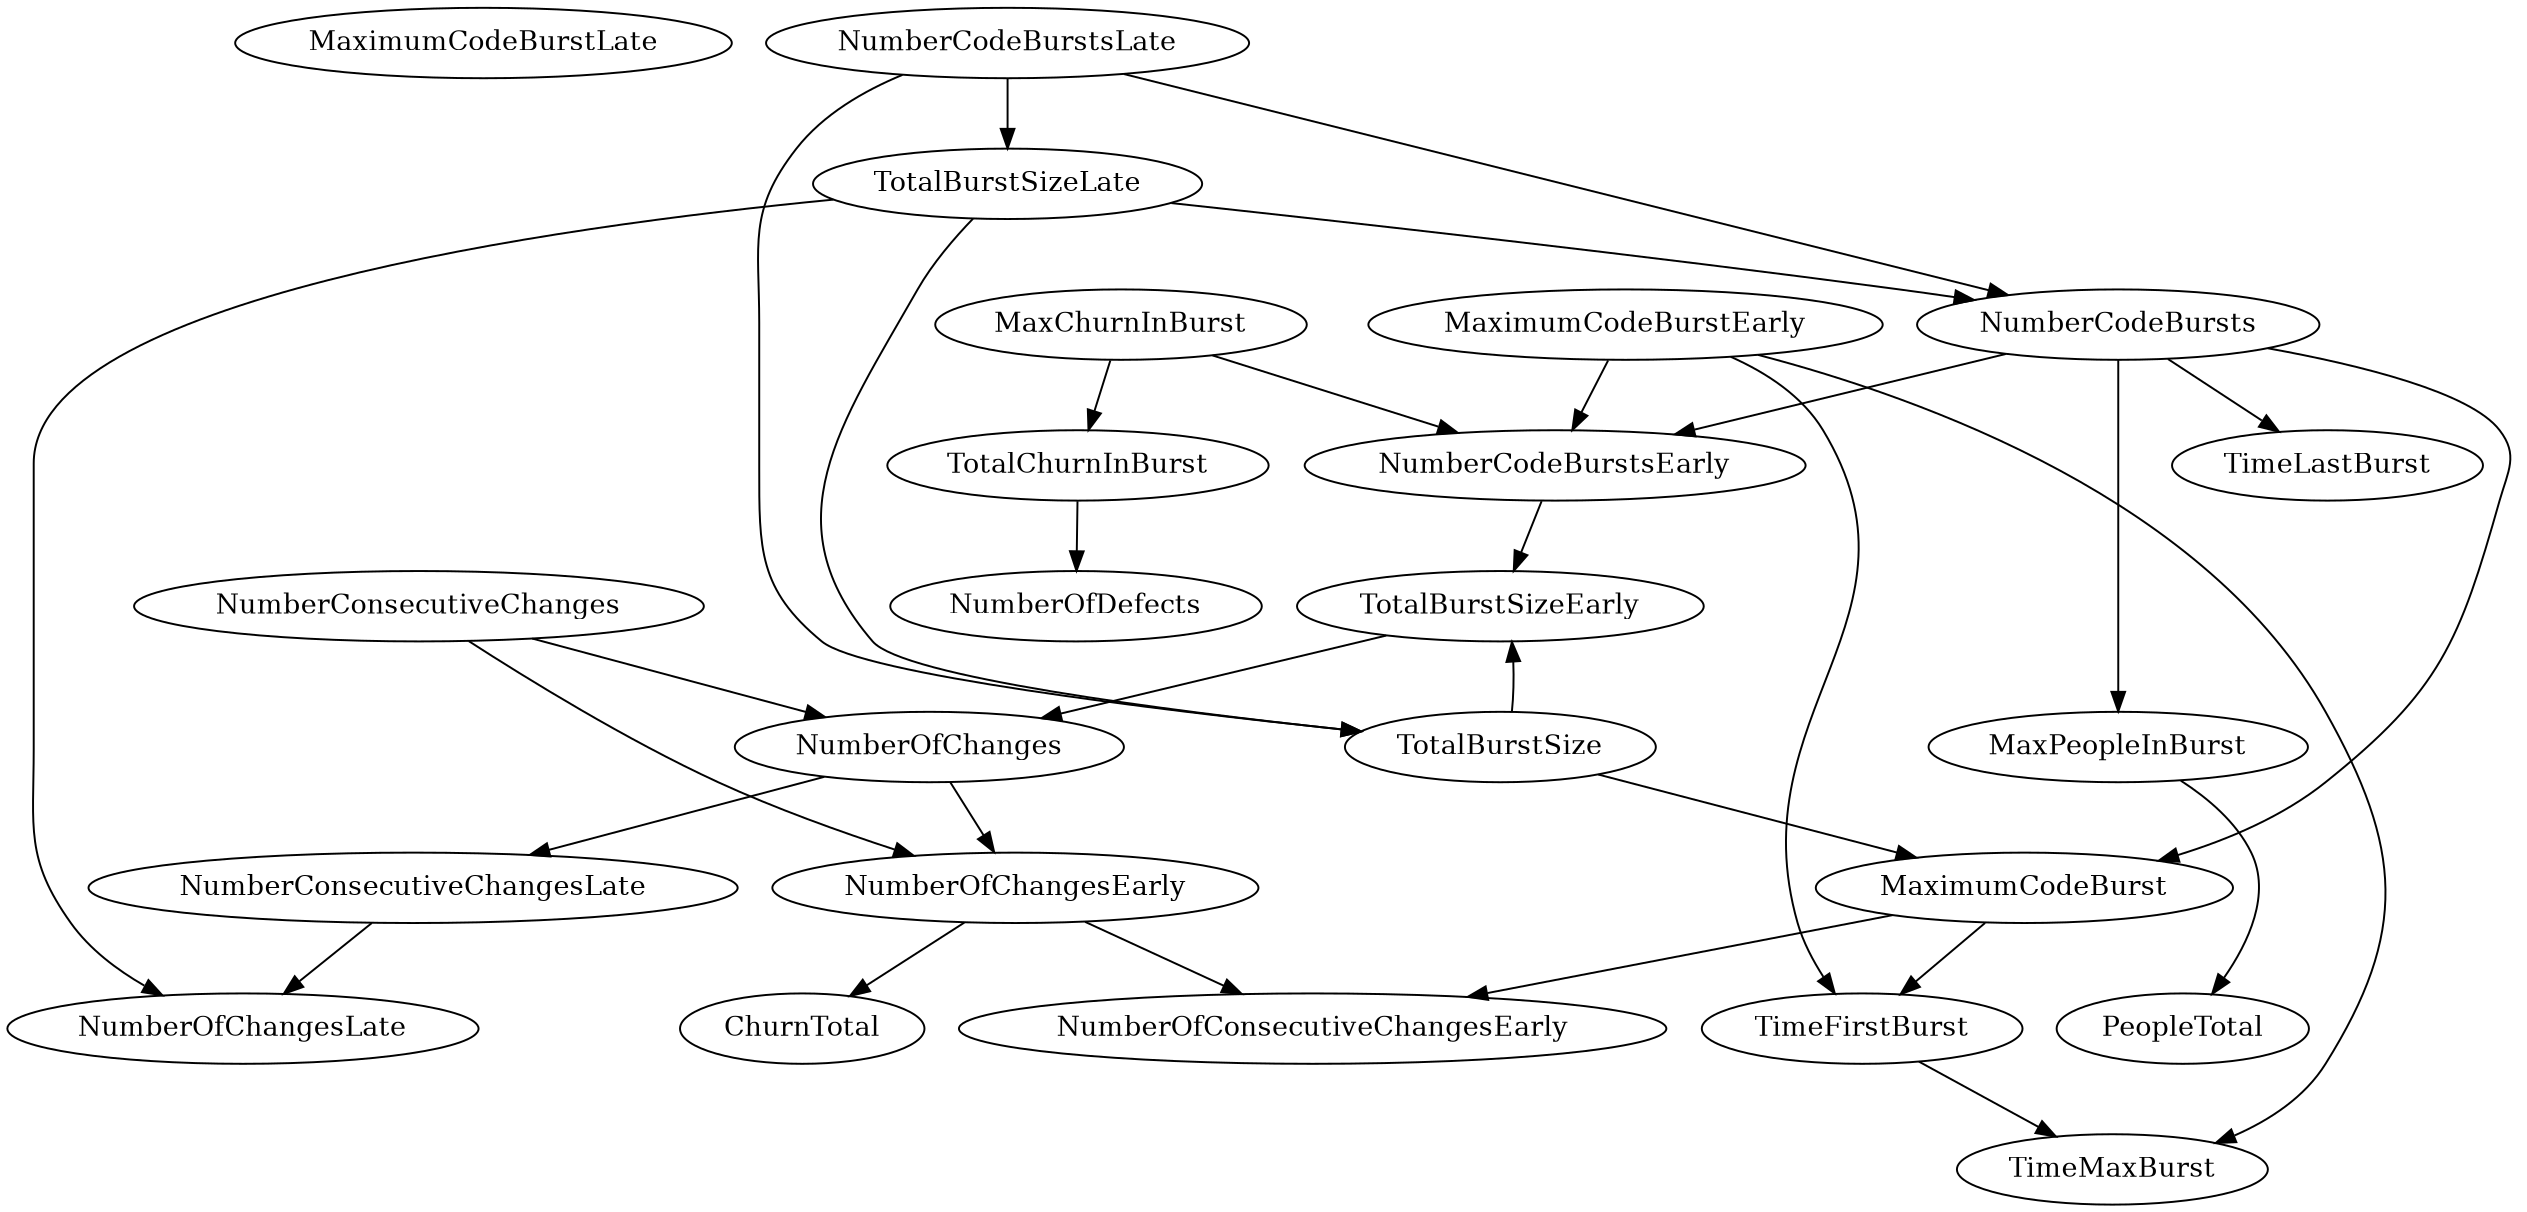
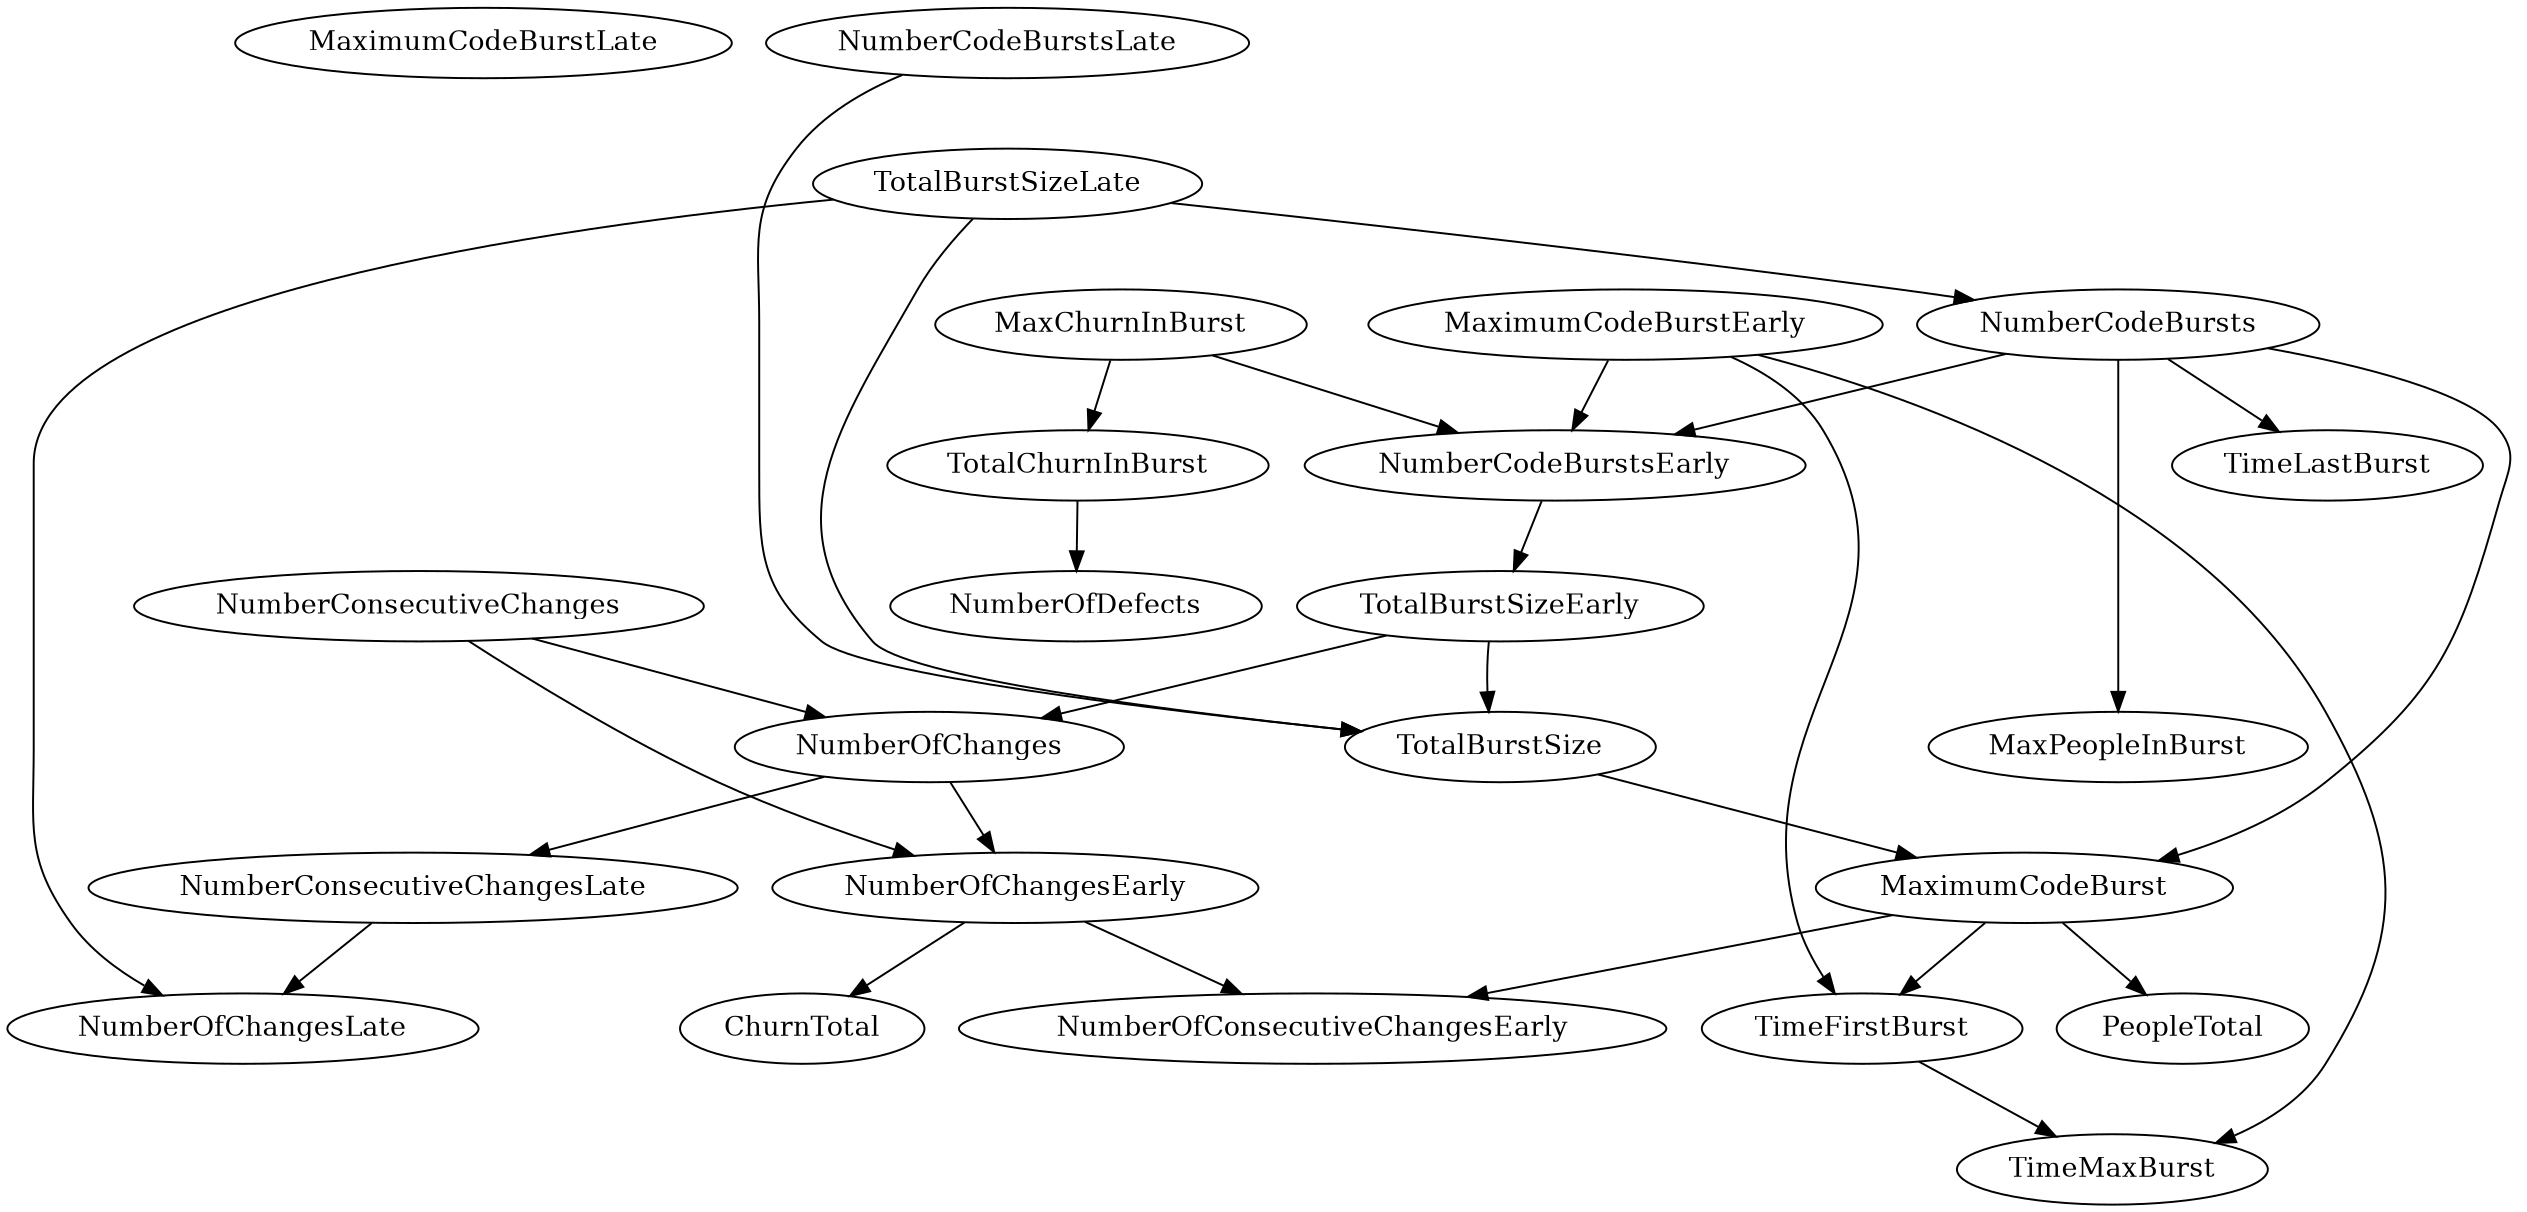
(1008, 104) -> none
(1556, 182) -> none
(1513, 687) -> (1487, 667)
(2257, 868) -> (2097, 952)
